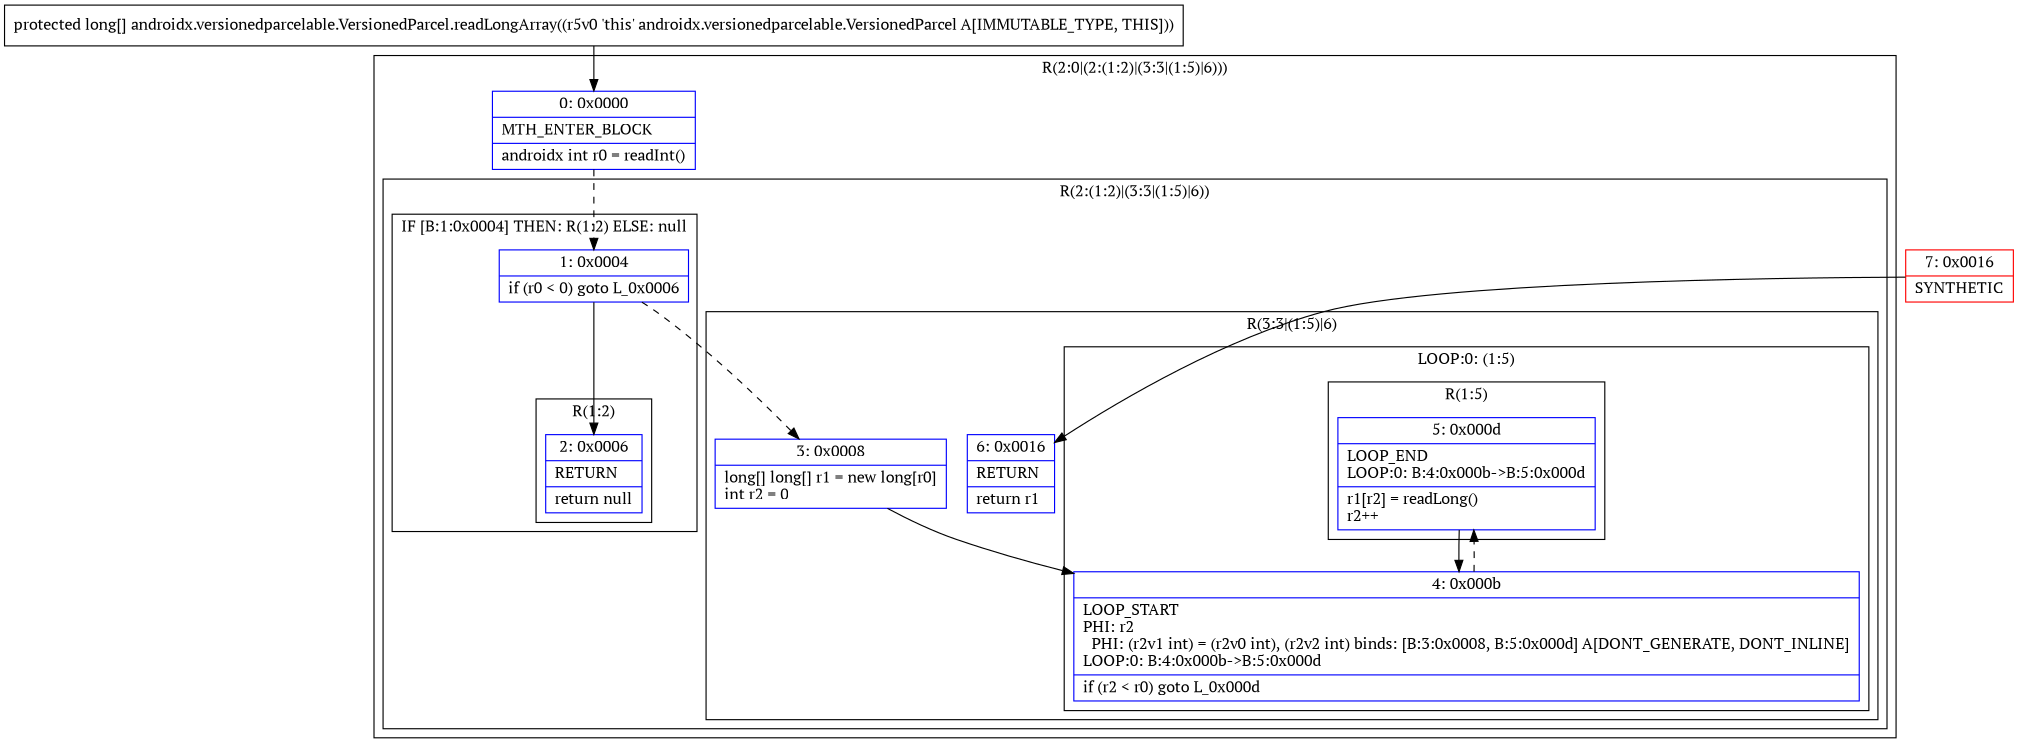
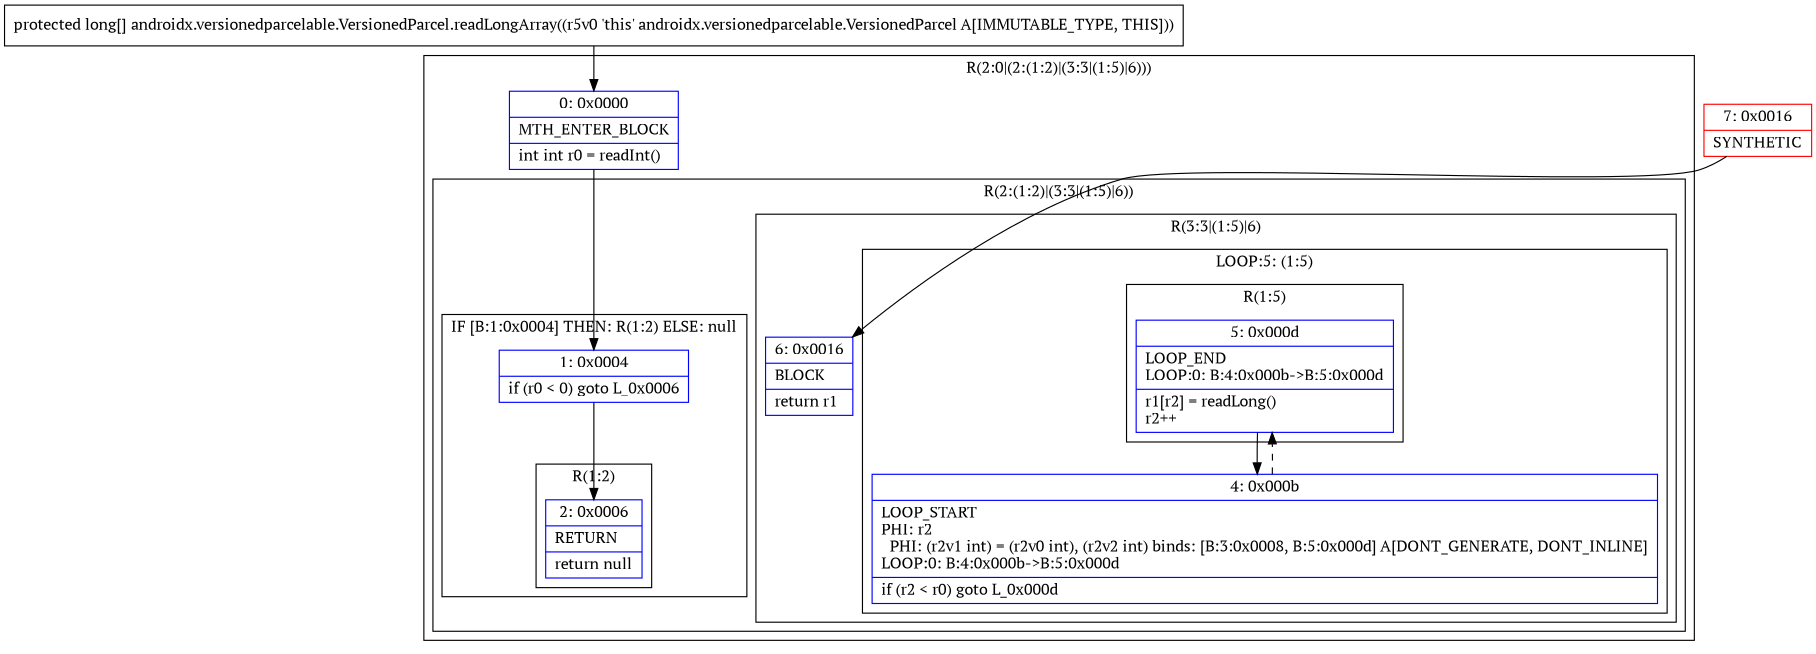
(594, 156) -> (590, 156)
(594, 204) -> (594, 254)
(1467, 360) -> (1265, 262)
(1008, 473) -> (800, 376)
(831, 474) -> none
